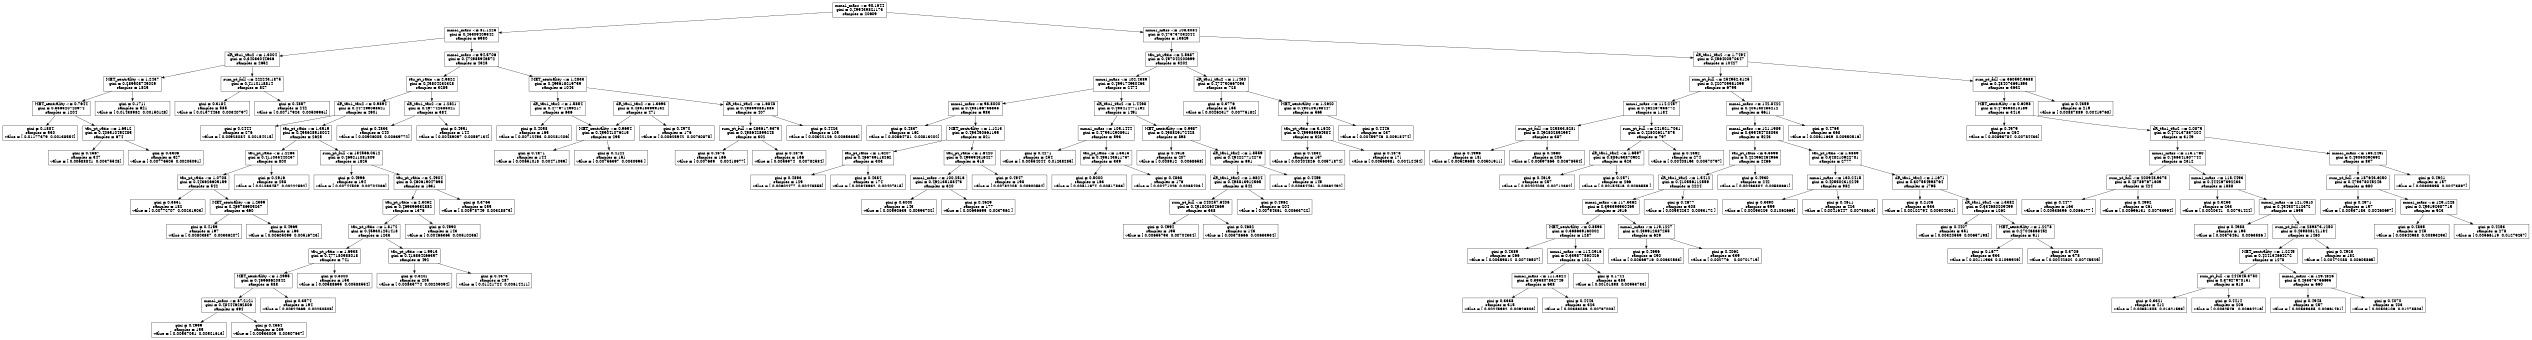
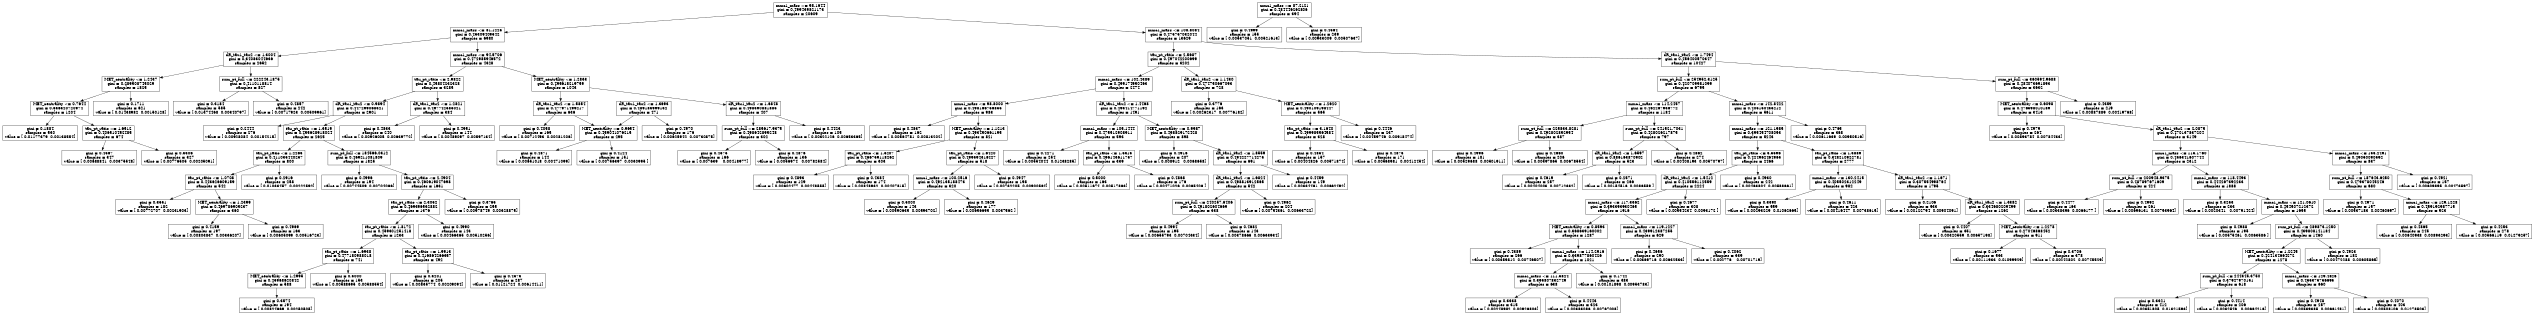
(247, 292) -> none
